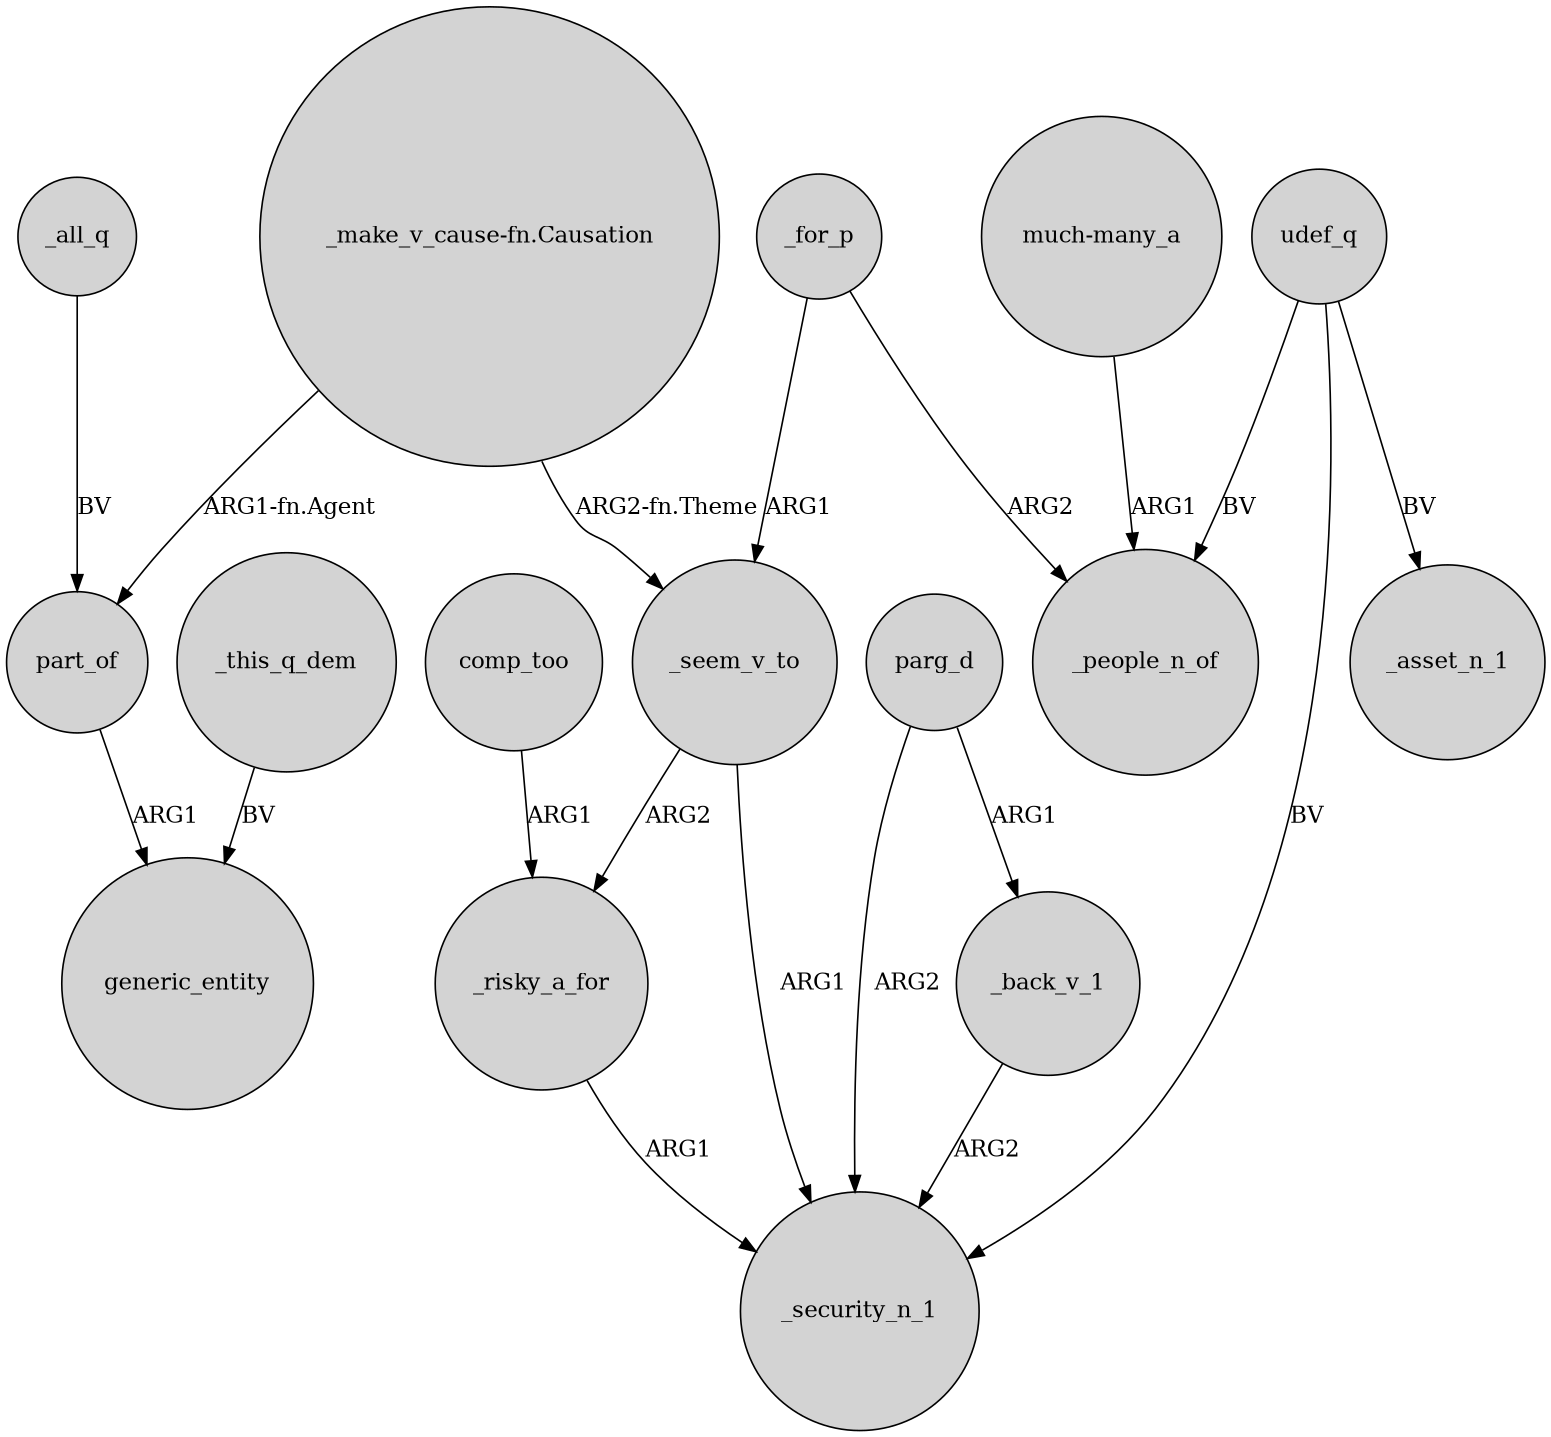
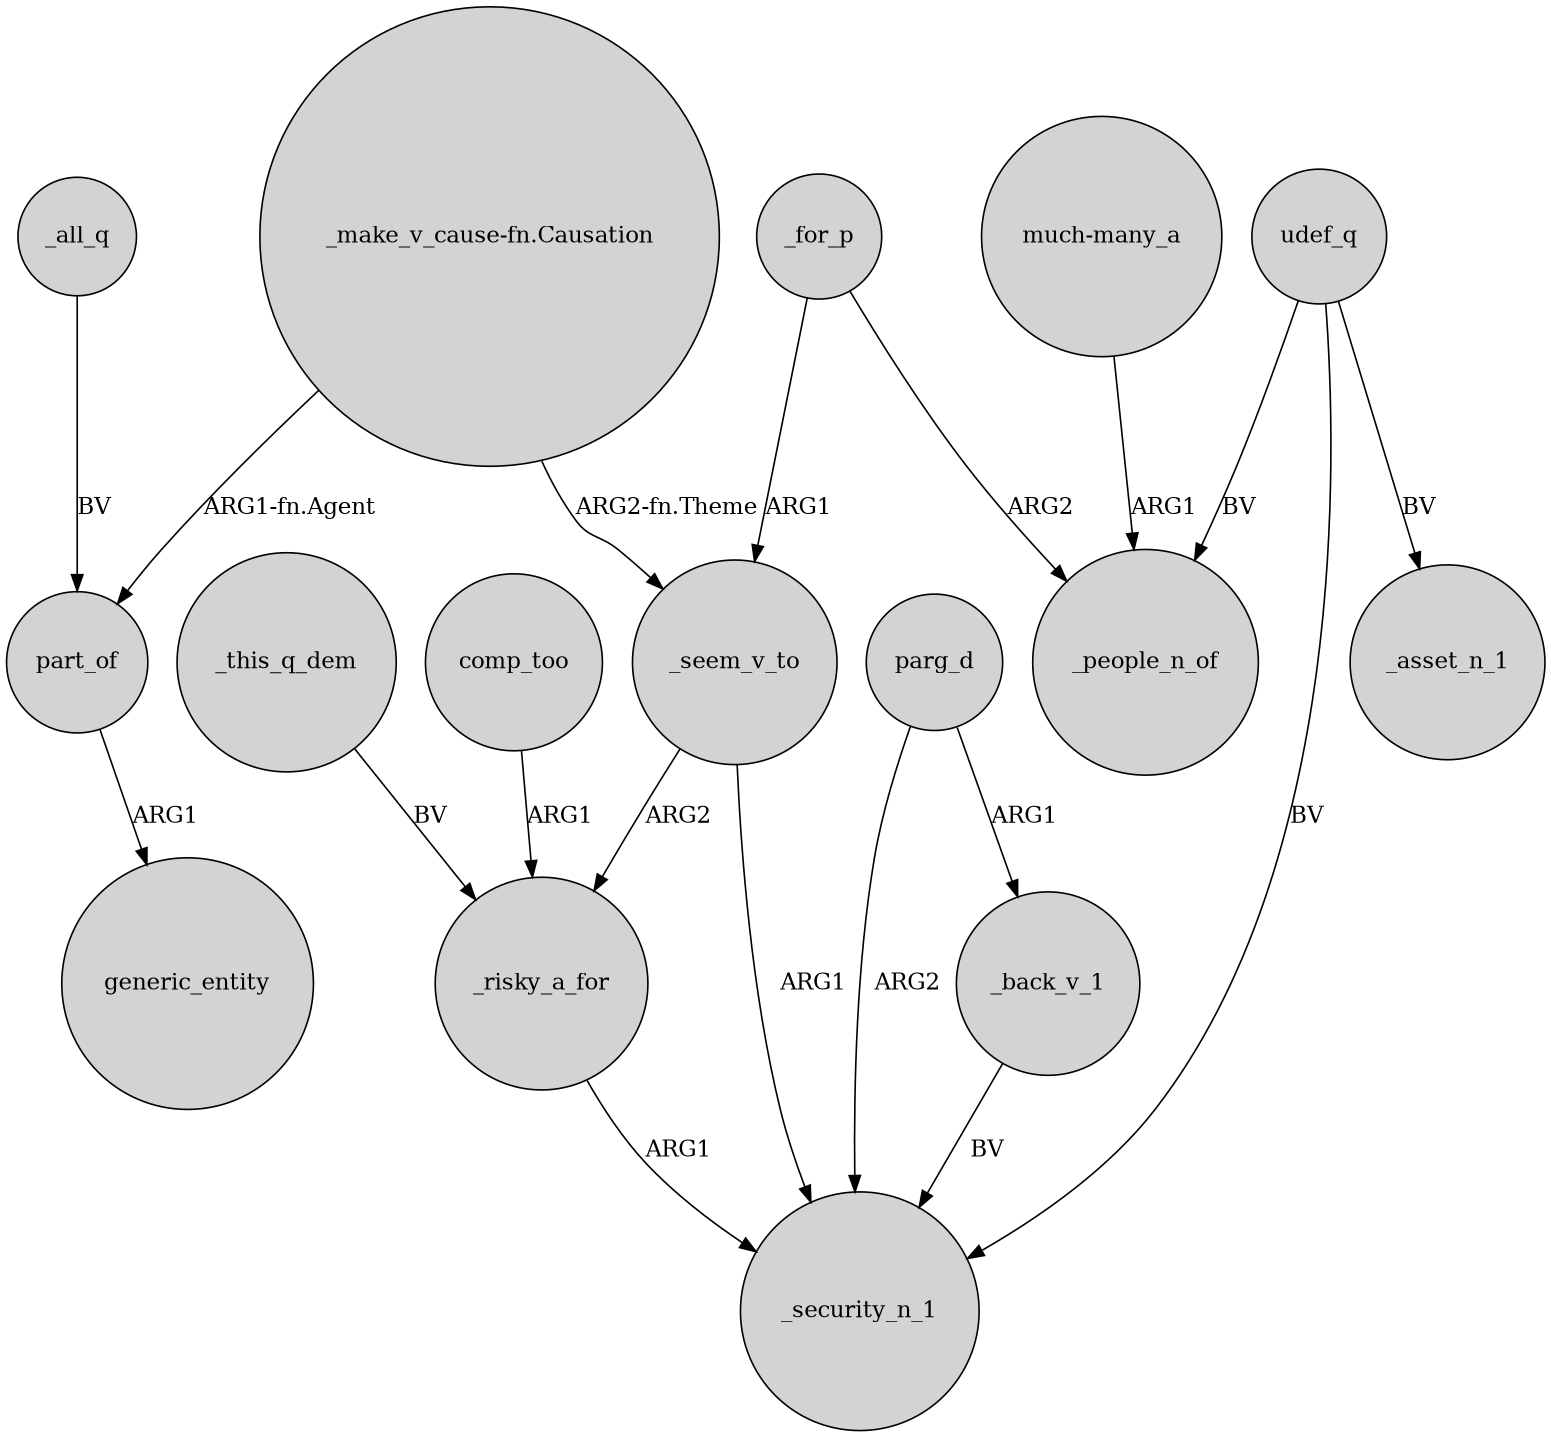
(242, 808) -> (410, 818)
(987, 1151) -> (987, 1151)
